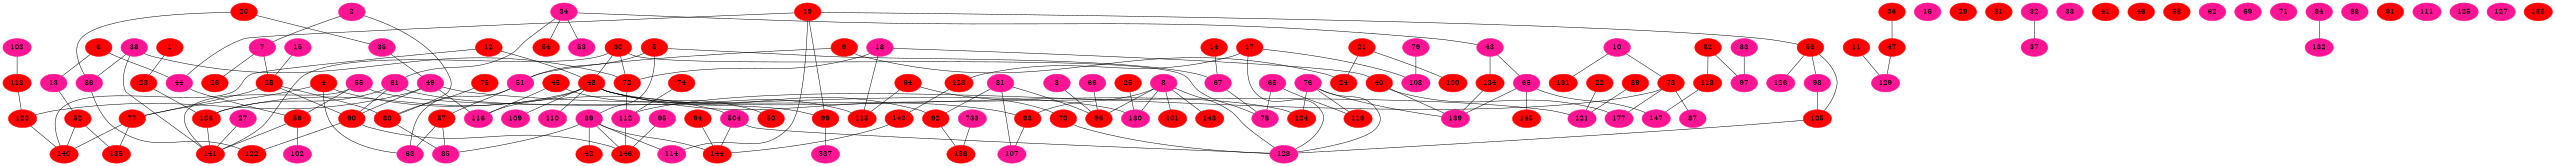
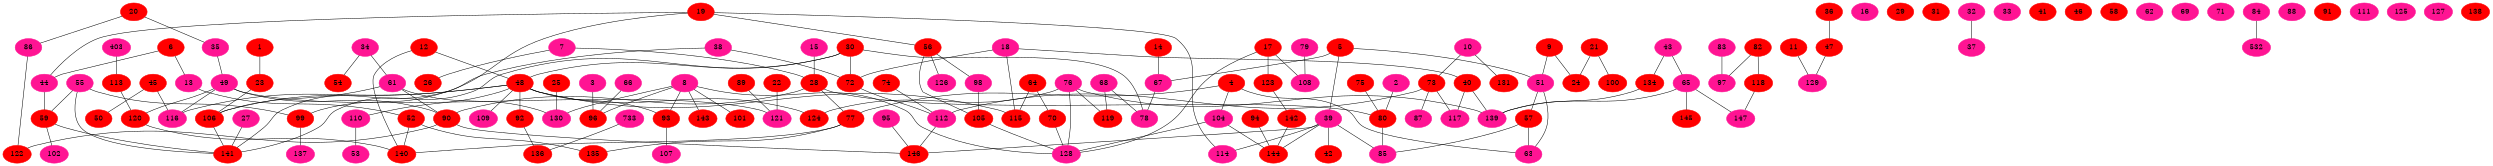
(1028, 24) -> none
(301, 30) -> none
(573, 30) -> (356, 137)
(17, 47) -> (116, 47)
(2319, 47) -> (2256, 47)
(112, 65) -> none
(1001, 83) -> none
(735, 119) -> (1219, 119)
(1619, 119) -> (1455, 119)
(826, 154) -> (300, 154)
